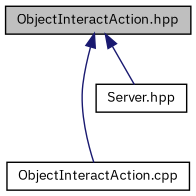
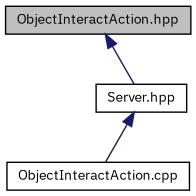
(82, 105) -> (116, 143)
